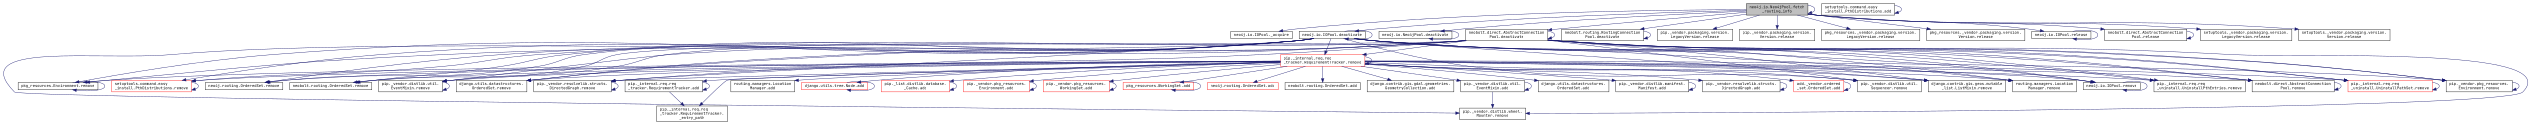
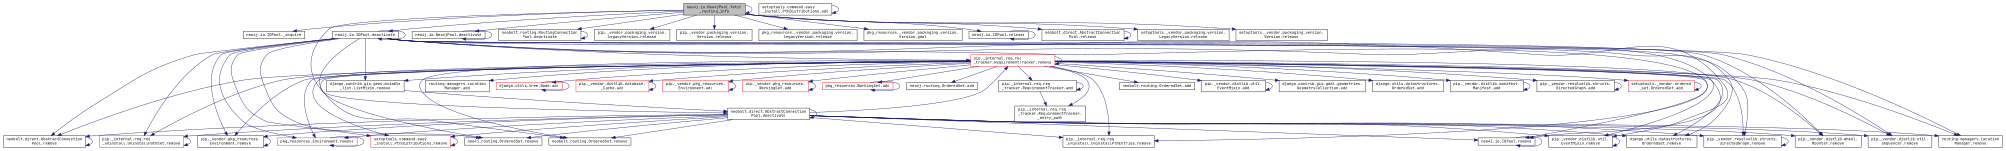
(1976, 35) -> (913, 35)
(1718, 55) -> (564, 102)
(58, 86) -> (317, 142)
(916, 86) -> (612, 86)
(1243, 86) -> (942, 86)
(1819, 86) -> (1661, 86)
(1493, 98) -> (1446, 63)
